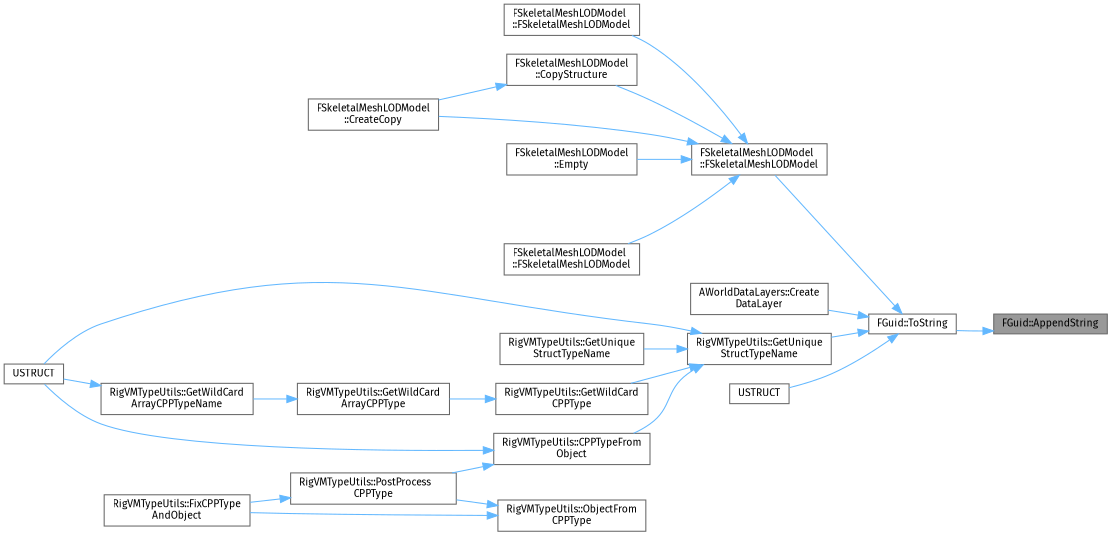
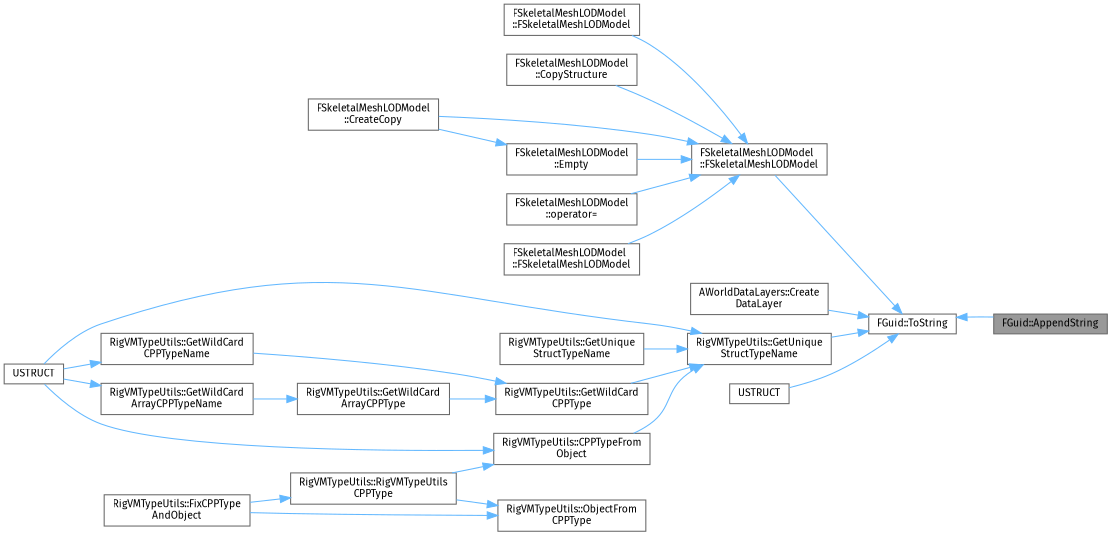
(467, 93) -> (467, 136)
none -> (572, 209)
(970, 331) -> (980, 317)
none -> (177, 349)
(373, 489) -> (373, 489)
